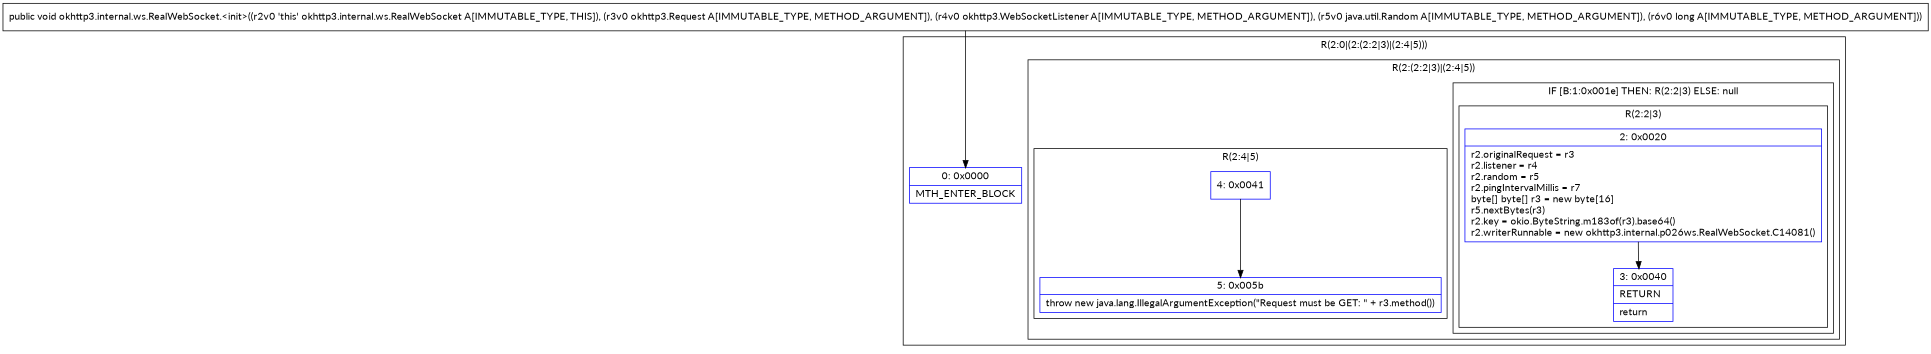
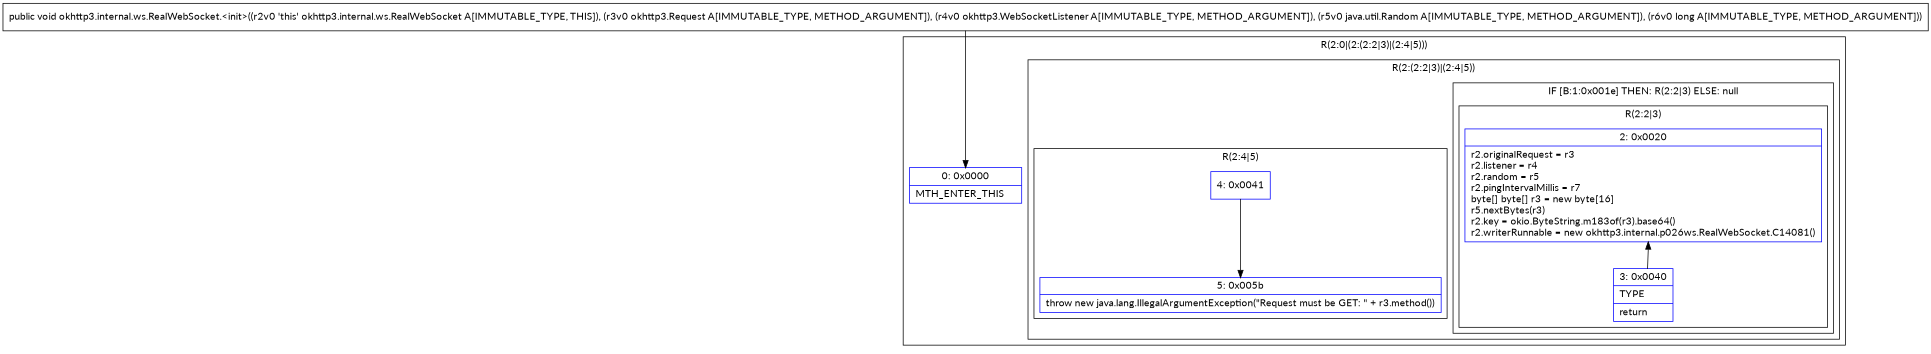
(966, 194) -> (960, 194)
(1638, 252) -> (1648, 259)
(1640, 294) -> (1632, 294)
